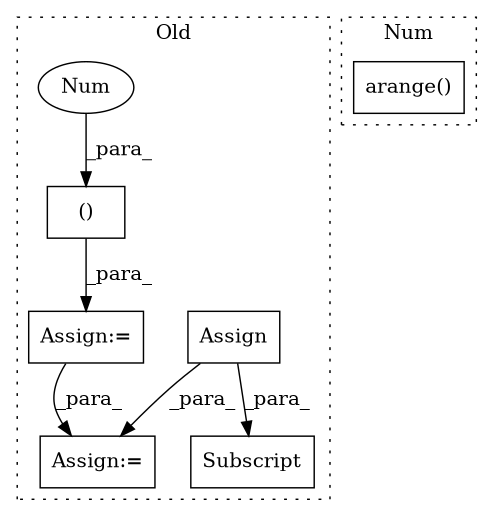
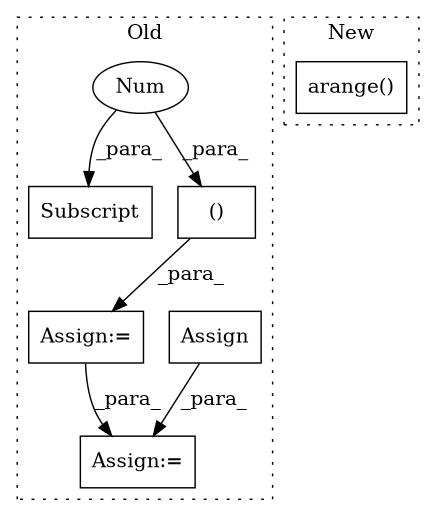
(409, 34) -> (352, 34)
(242, 392) -> (97, 138)
